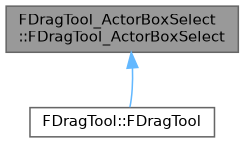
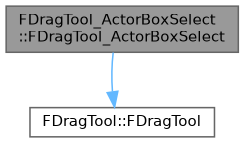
(132, 88) -> (112, 72)
